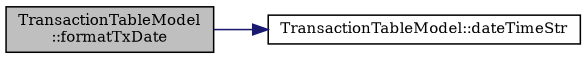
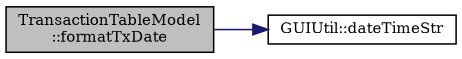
(424, 30) -> (362, 30)
